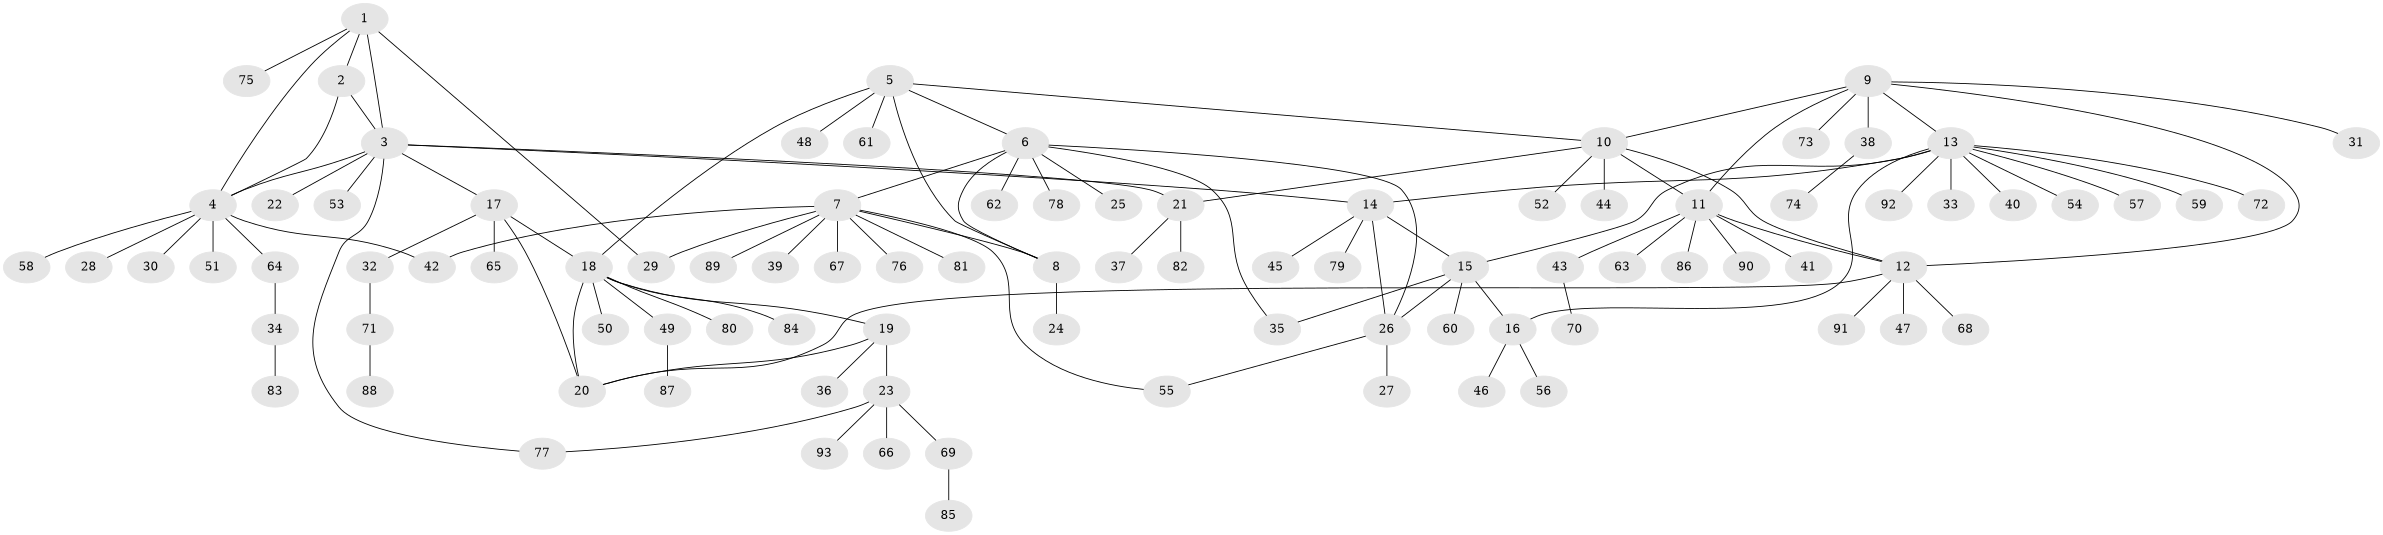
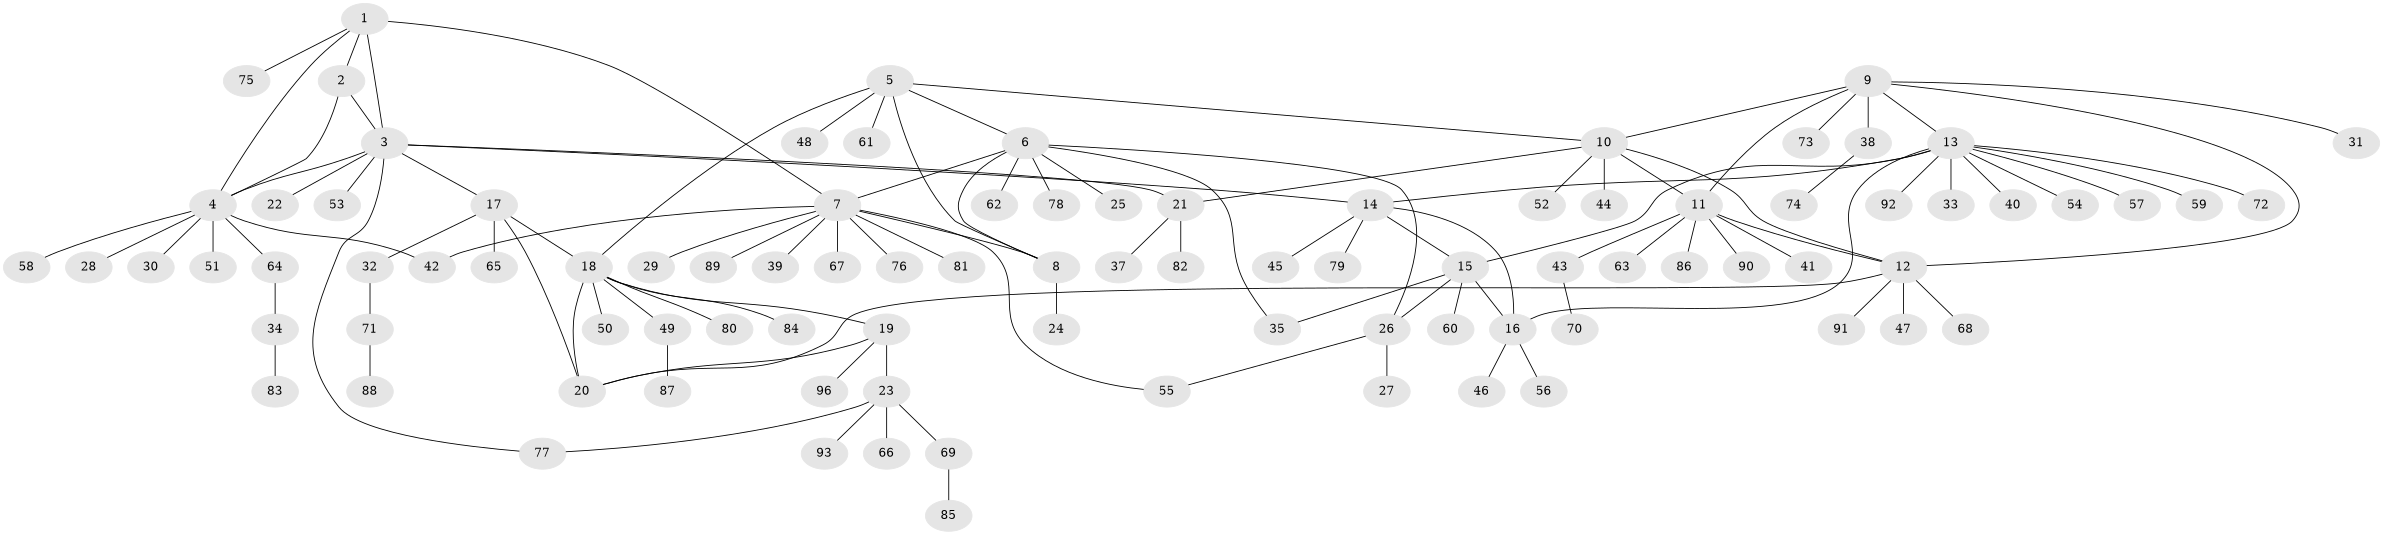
(508, 143) -> (619, 70)
(1379, 267) -> (1478, 236)
(825, 392) -> (825, 392)
